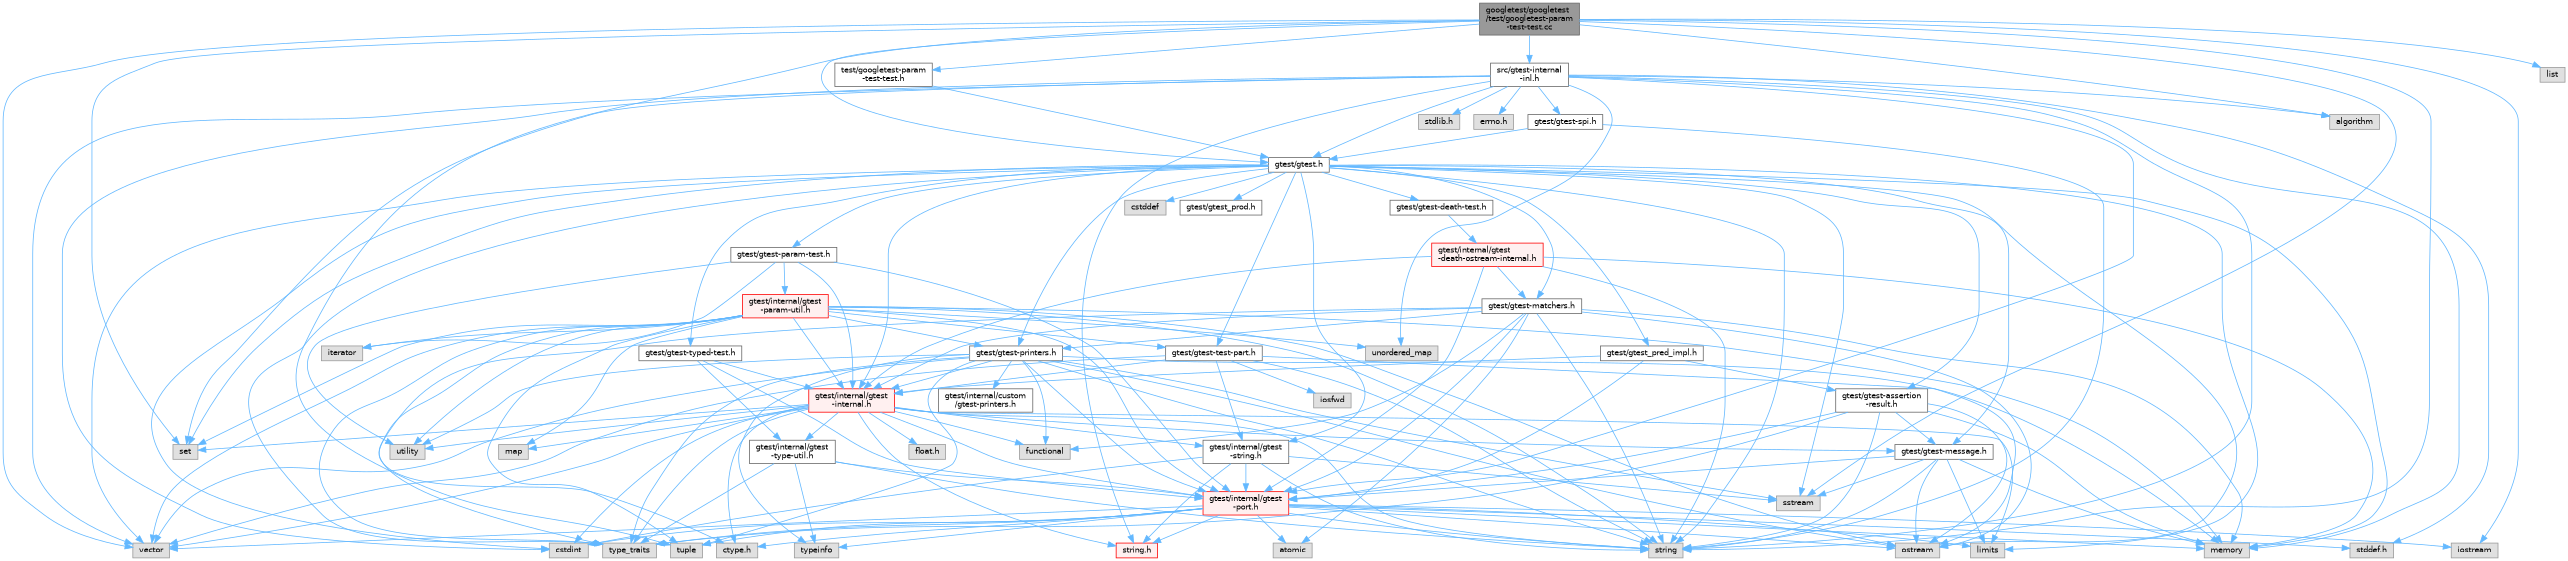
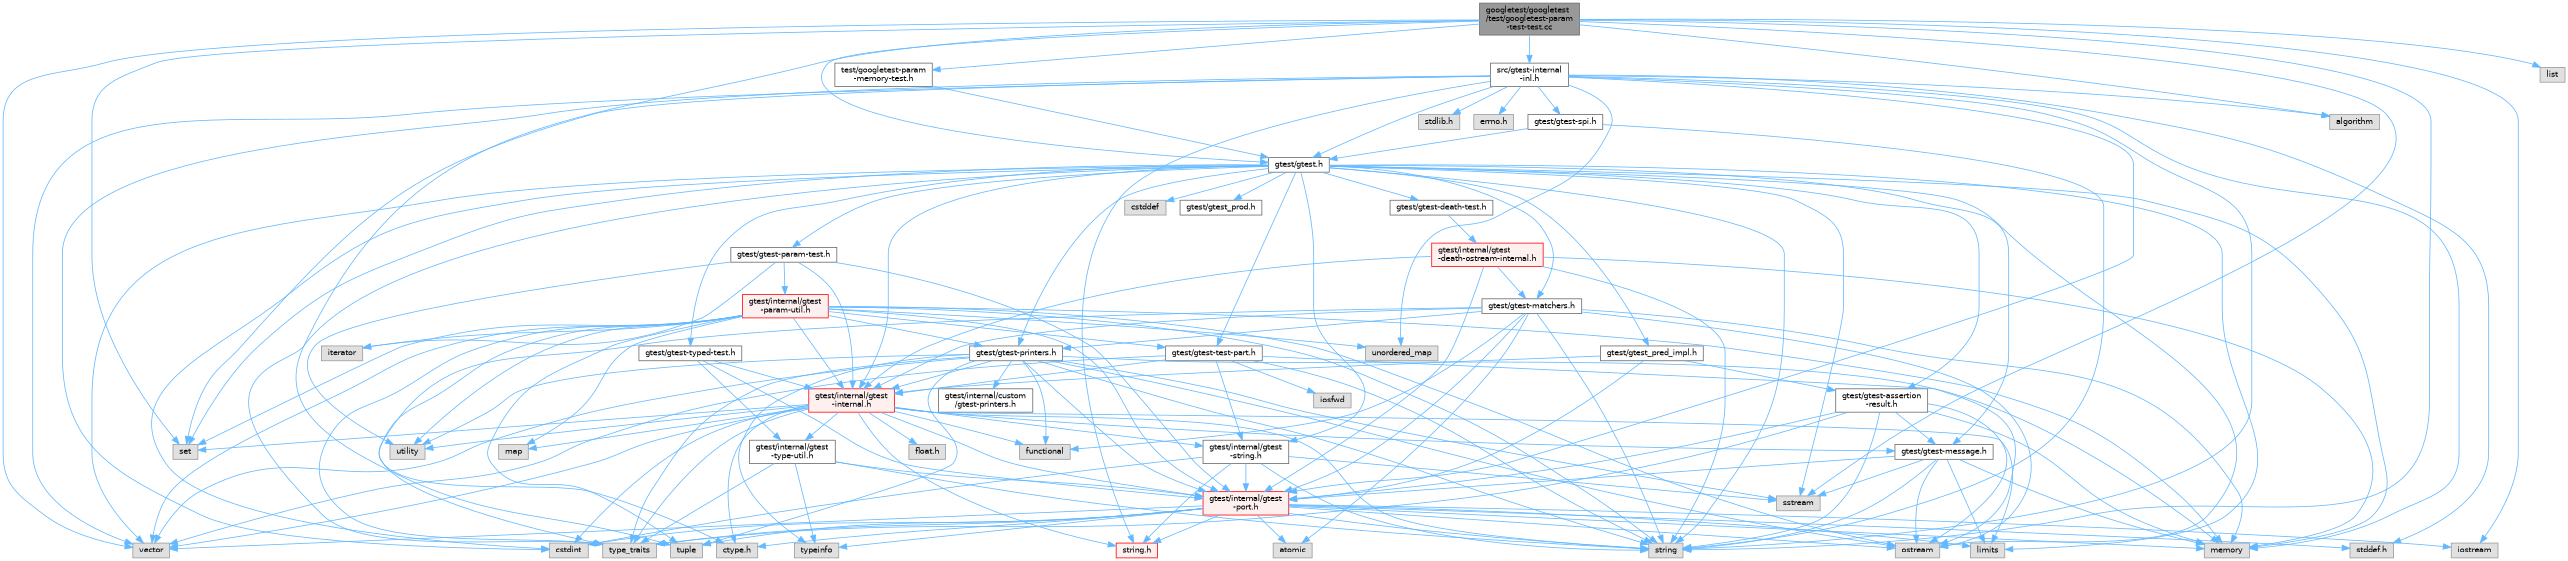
(884, 75) -> (884, 75)
